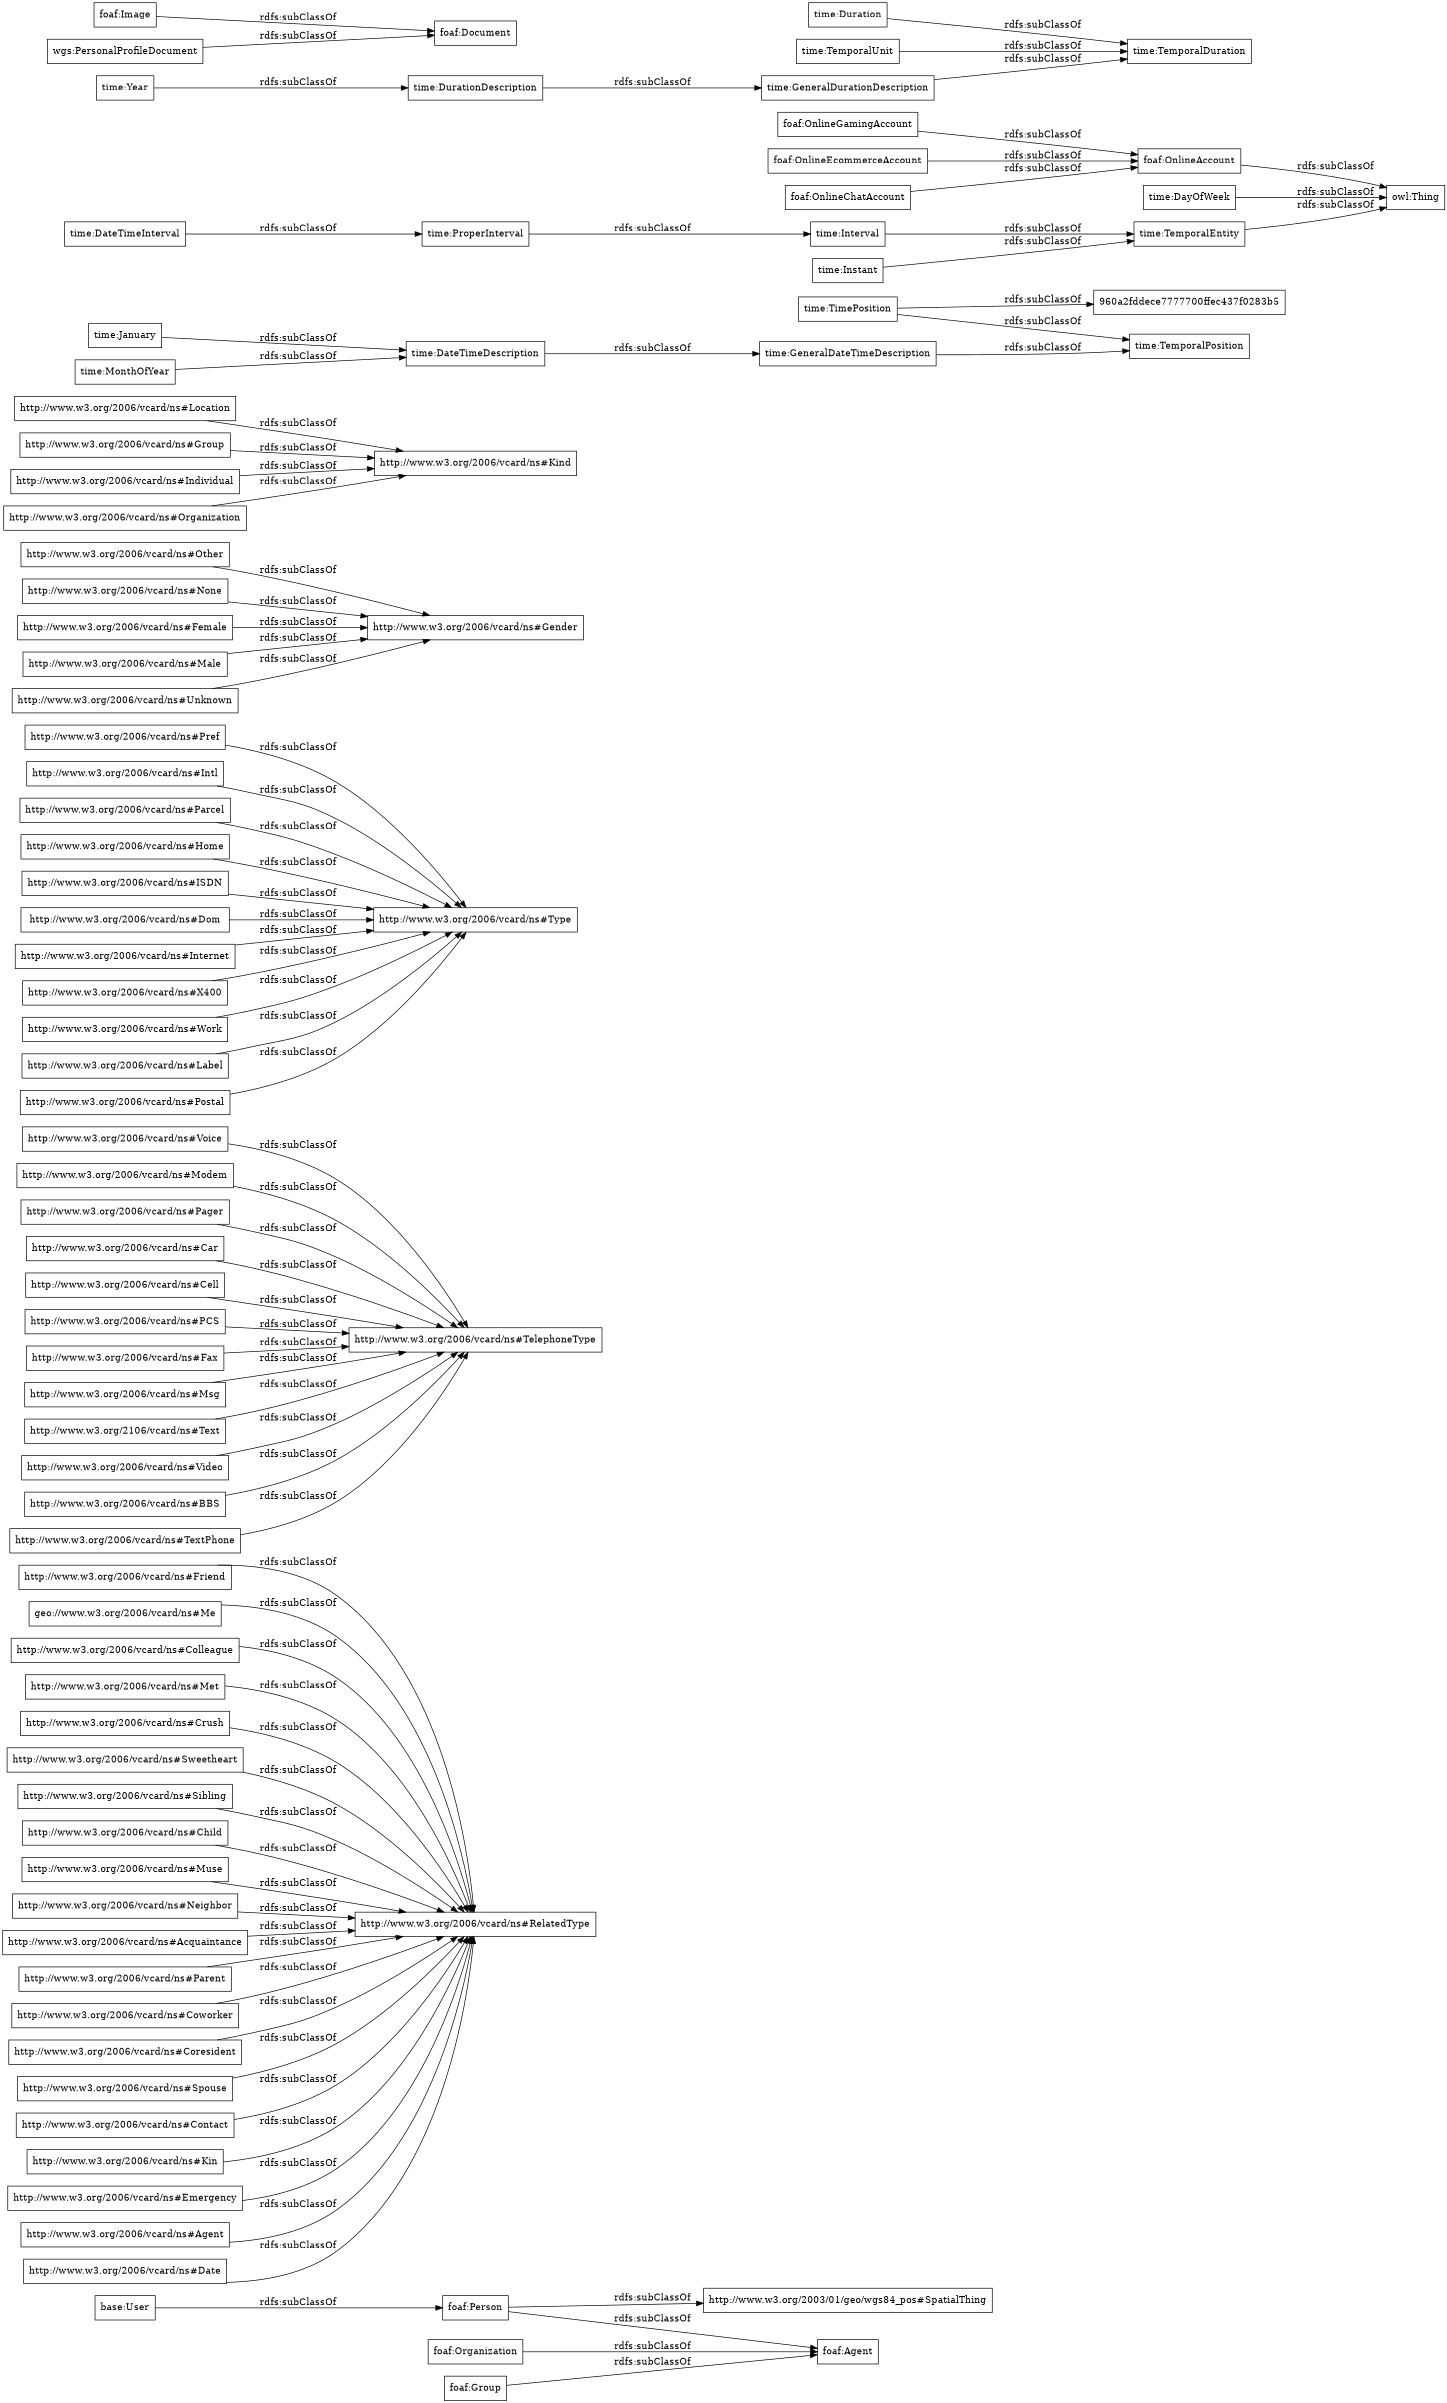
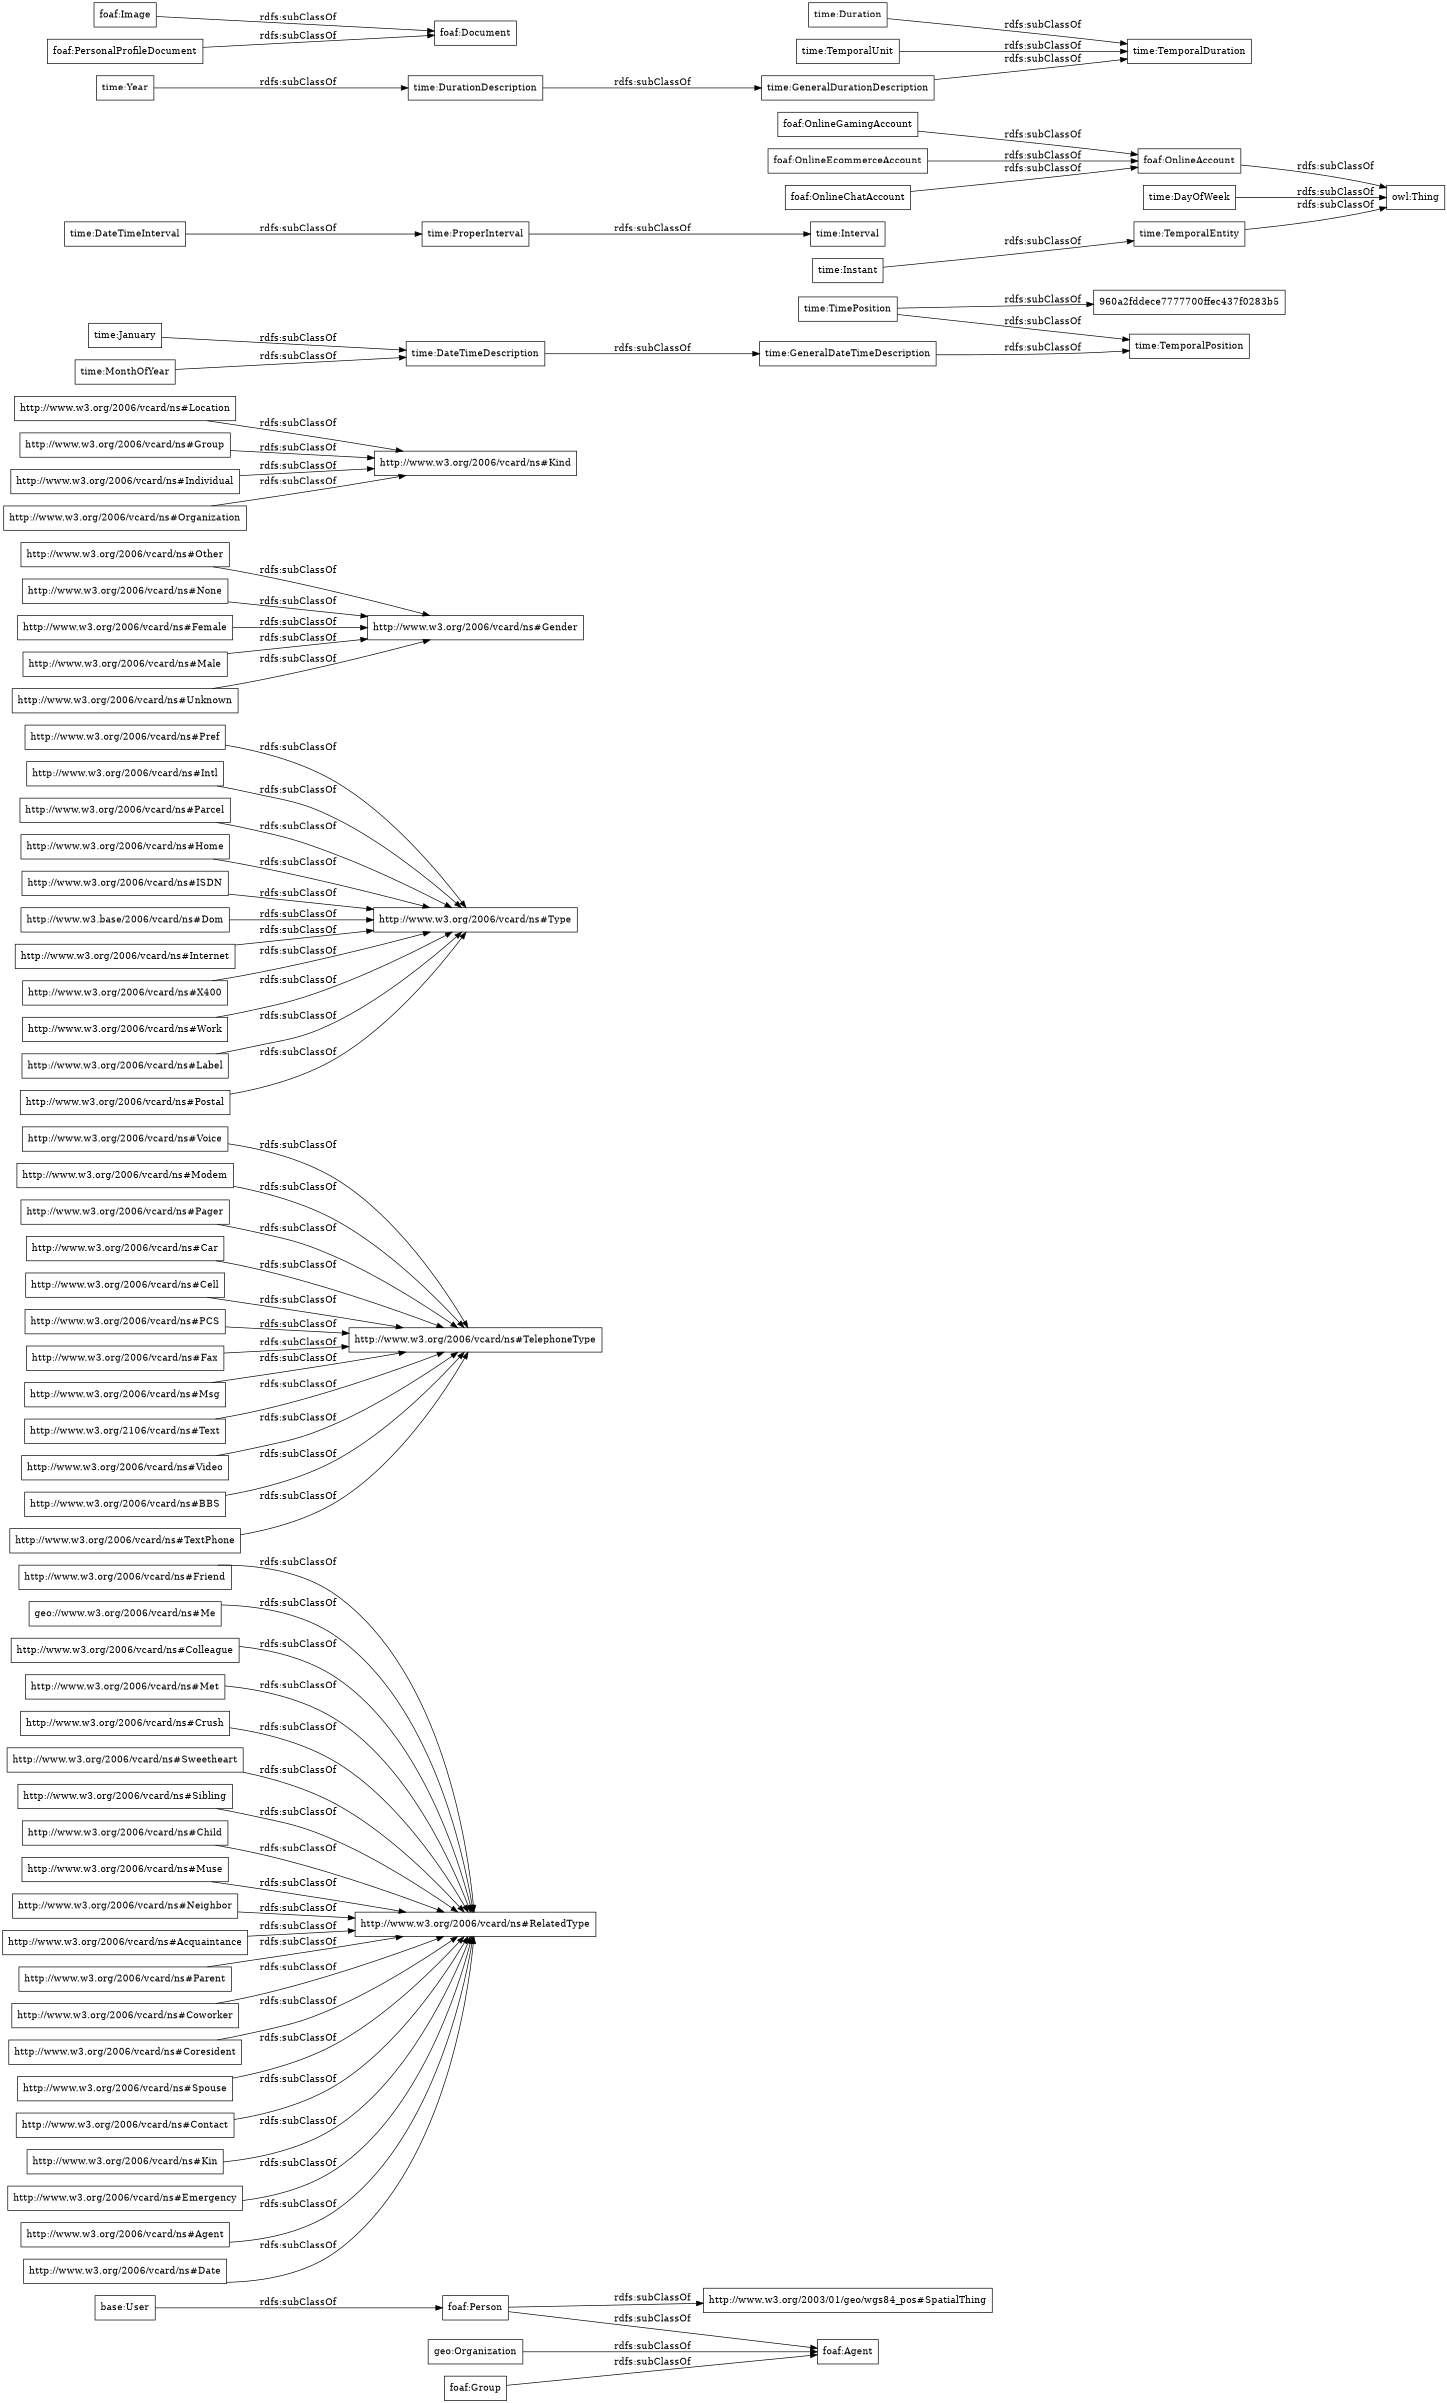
(125, 51) -> (125, 51)
(1006, 234) -> none
(125, 920) -> (125, 920)
(476, 2352) -> (476, 2352)
